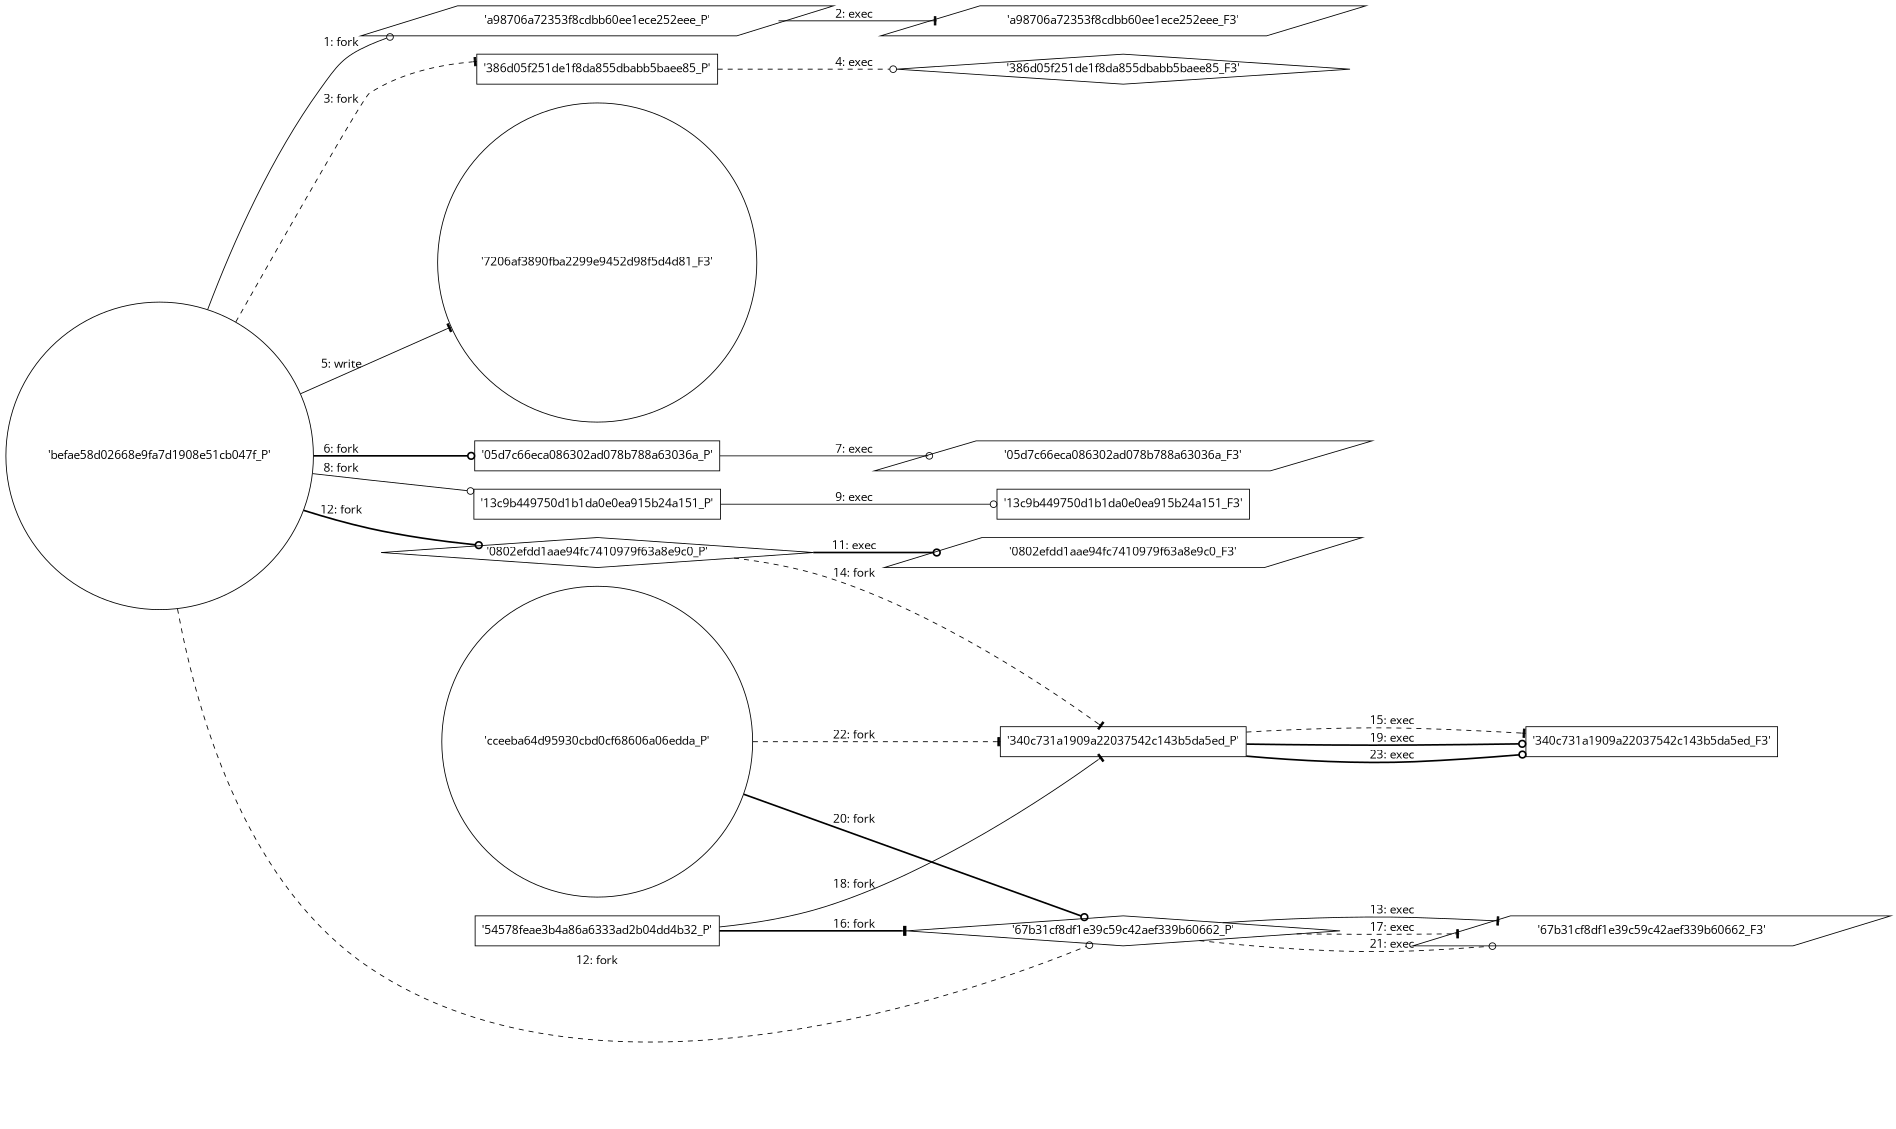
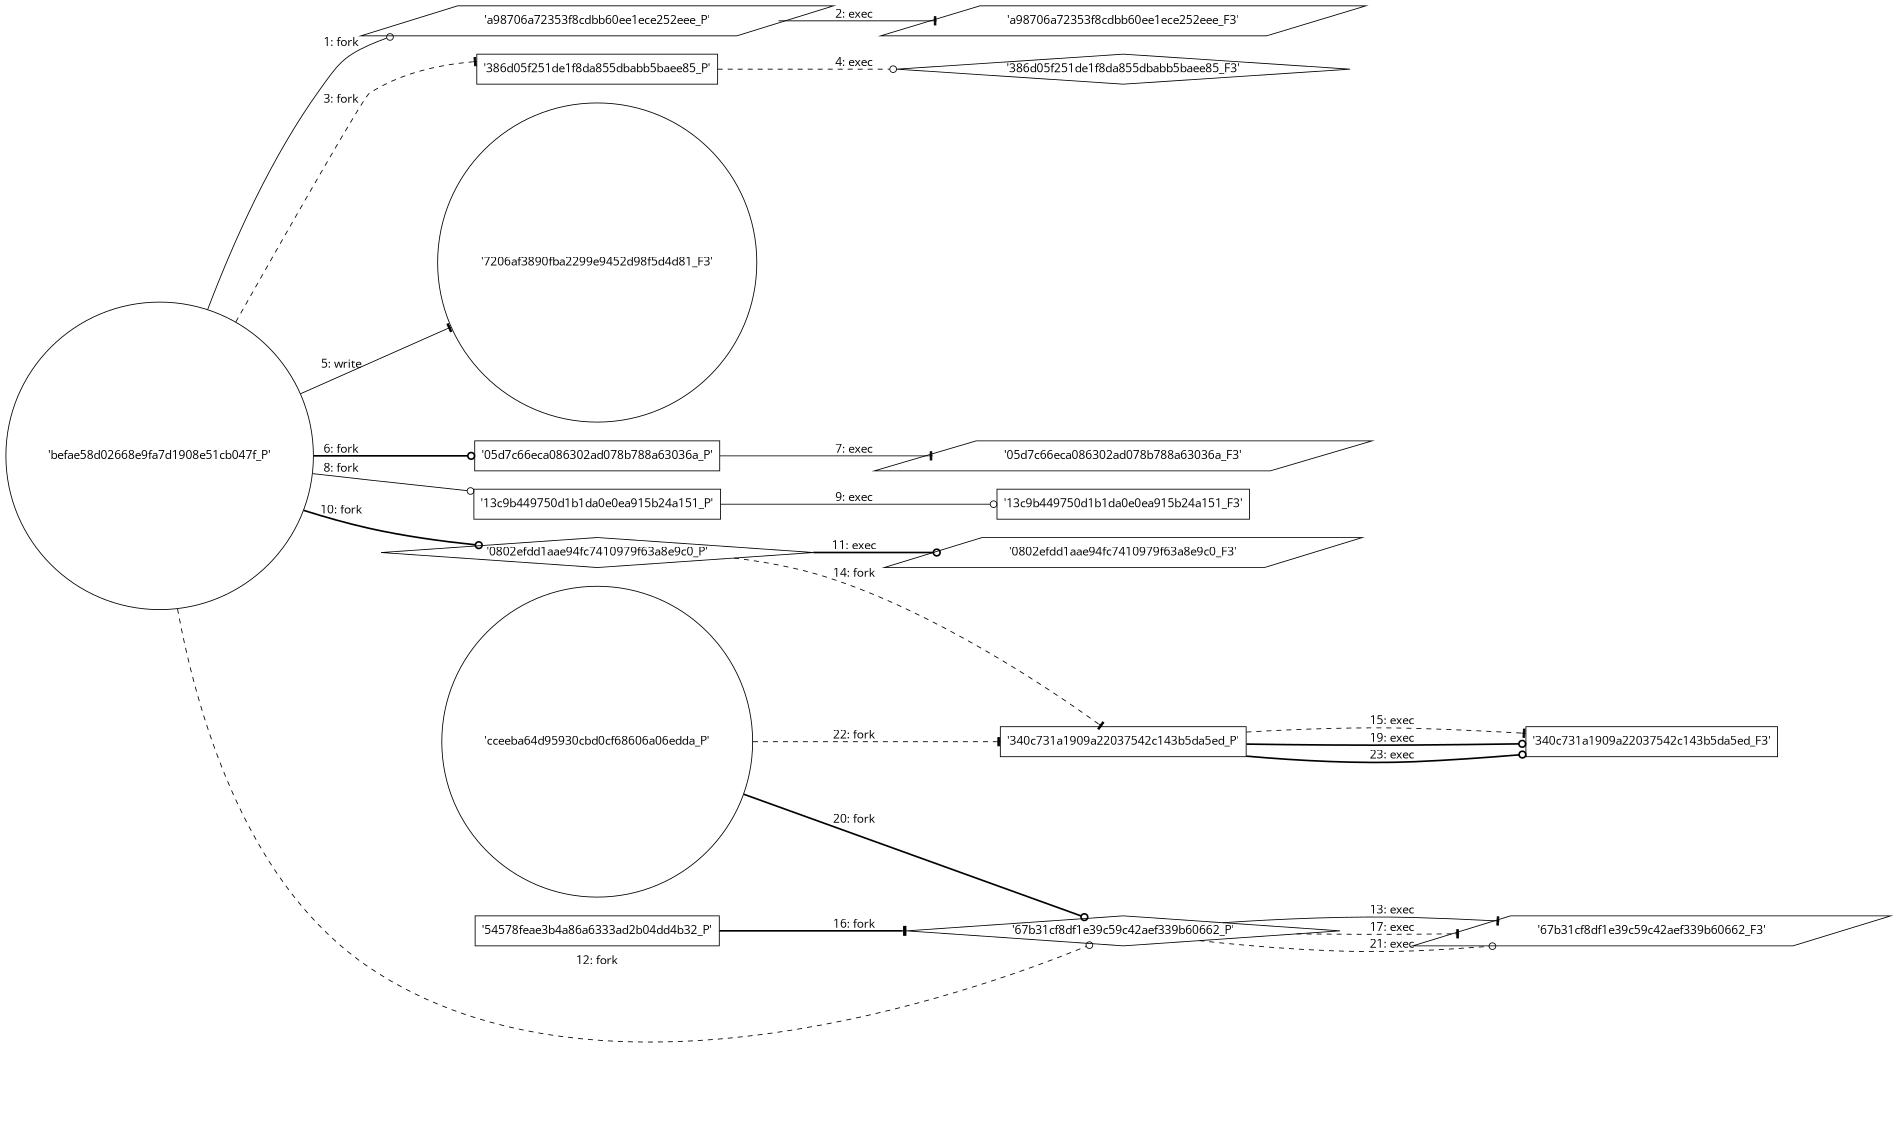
(824, 456) -> (824, 456)
(341, 510) -> (341, 510)
(919, 868) -> none
